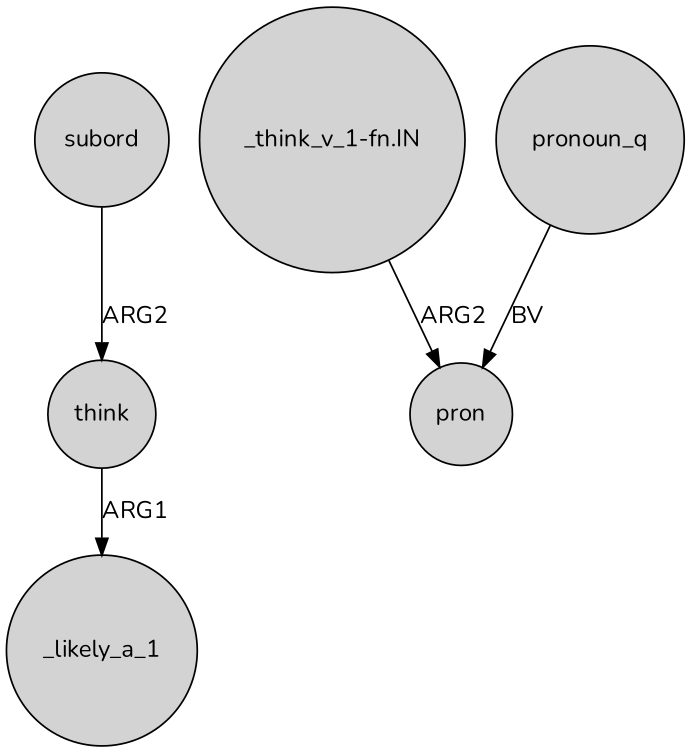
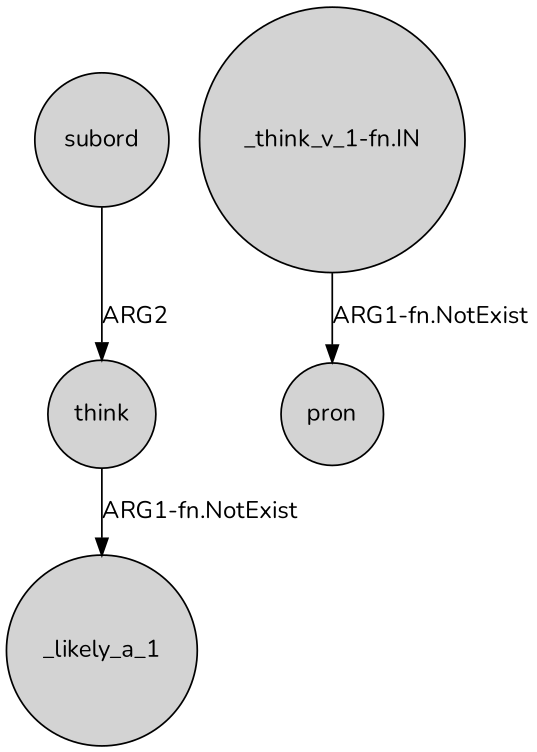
(590, 140) -> none
(454, 317) -> (431, 317)
(135, 512) -> (201, 512)
